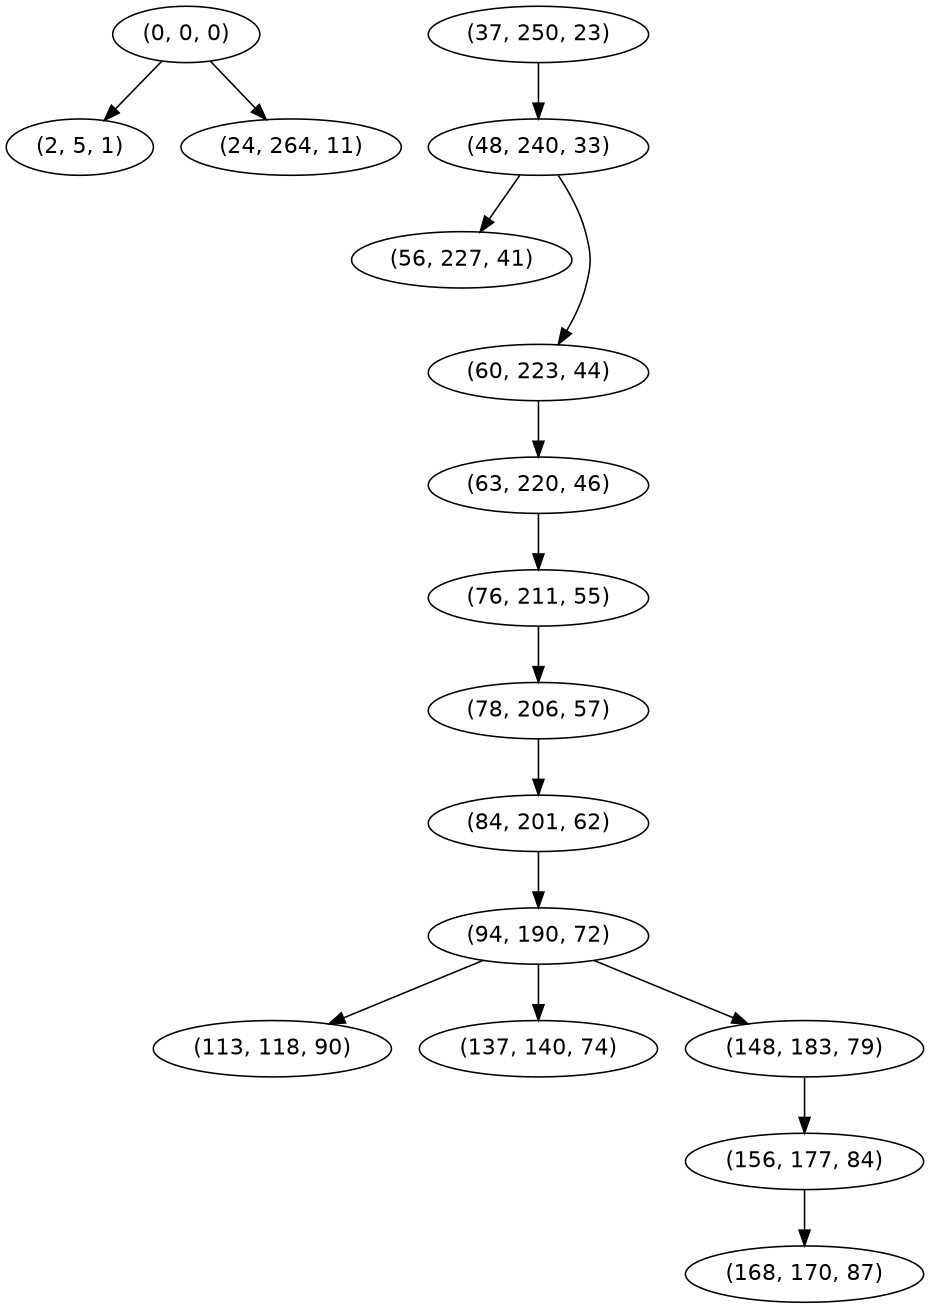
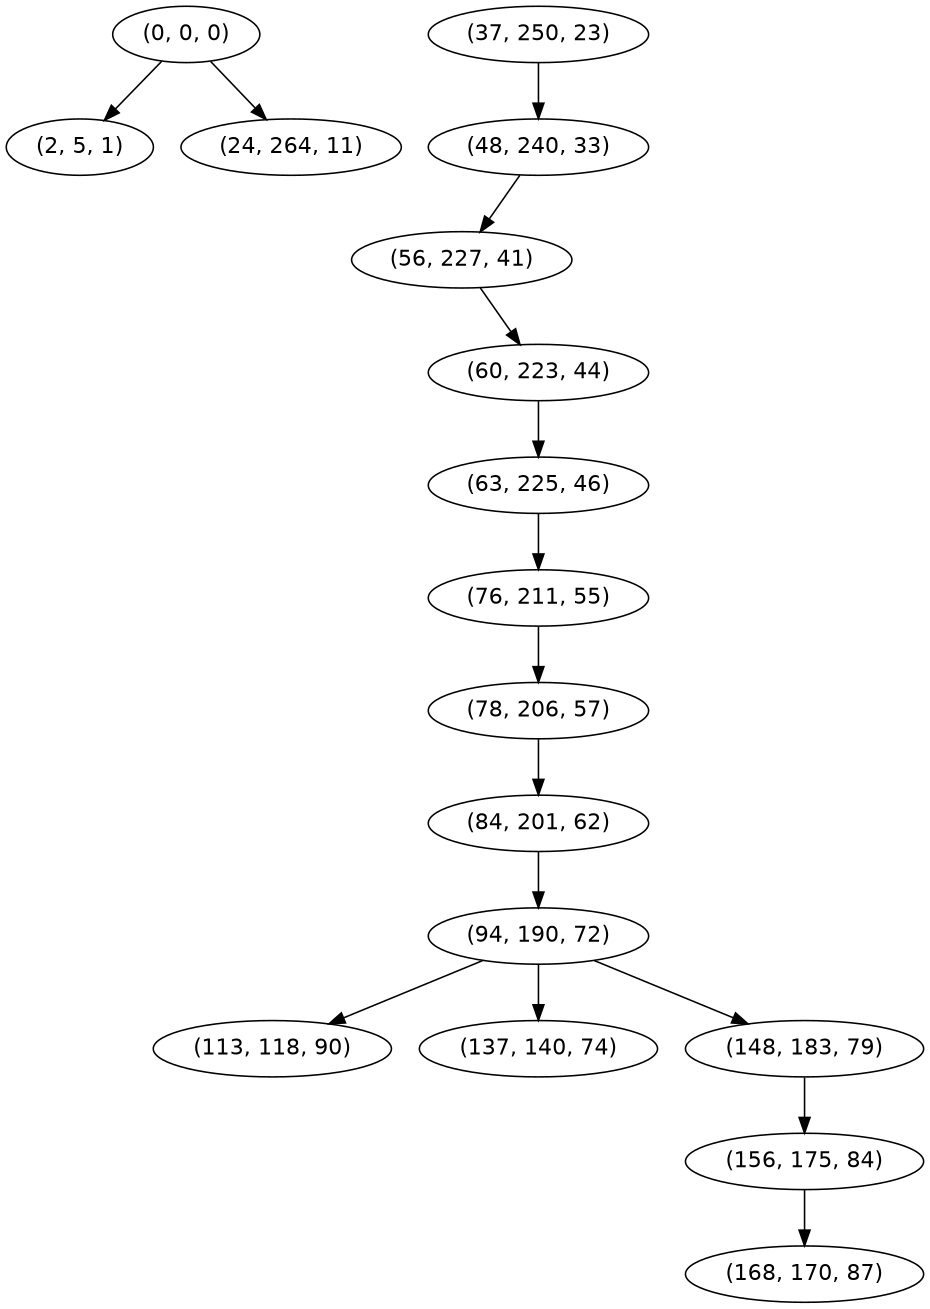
(590, 252) -> (496, 310)
(538, 485) -> (538, 485)
(805, 1161) -> (805, 1161)
